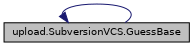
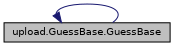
(97, 32) -> (87, 32)
